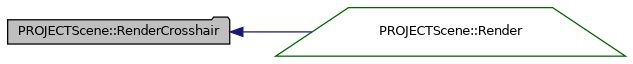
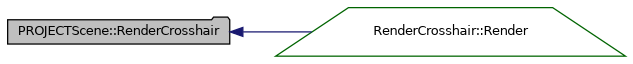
(451, 32) -> (451, 32)
